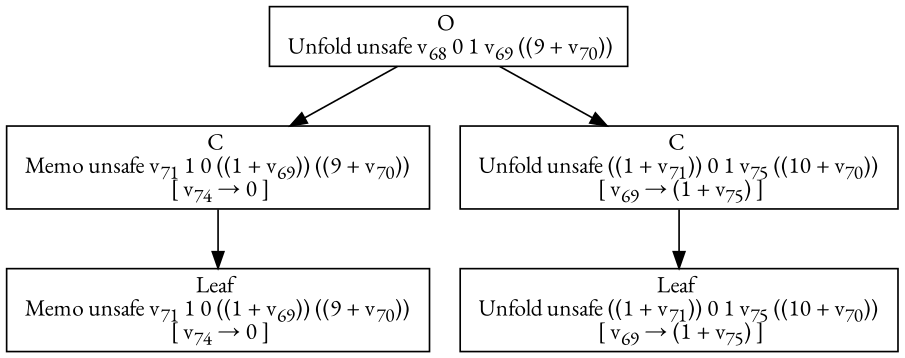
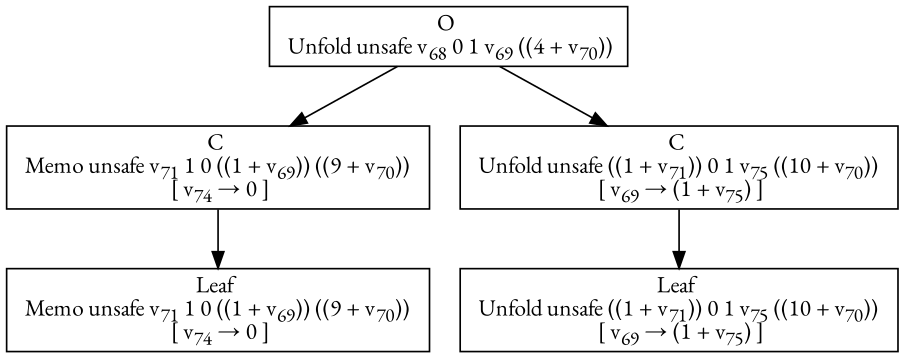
(546, 46) -> (546, 46)
